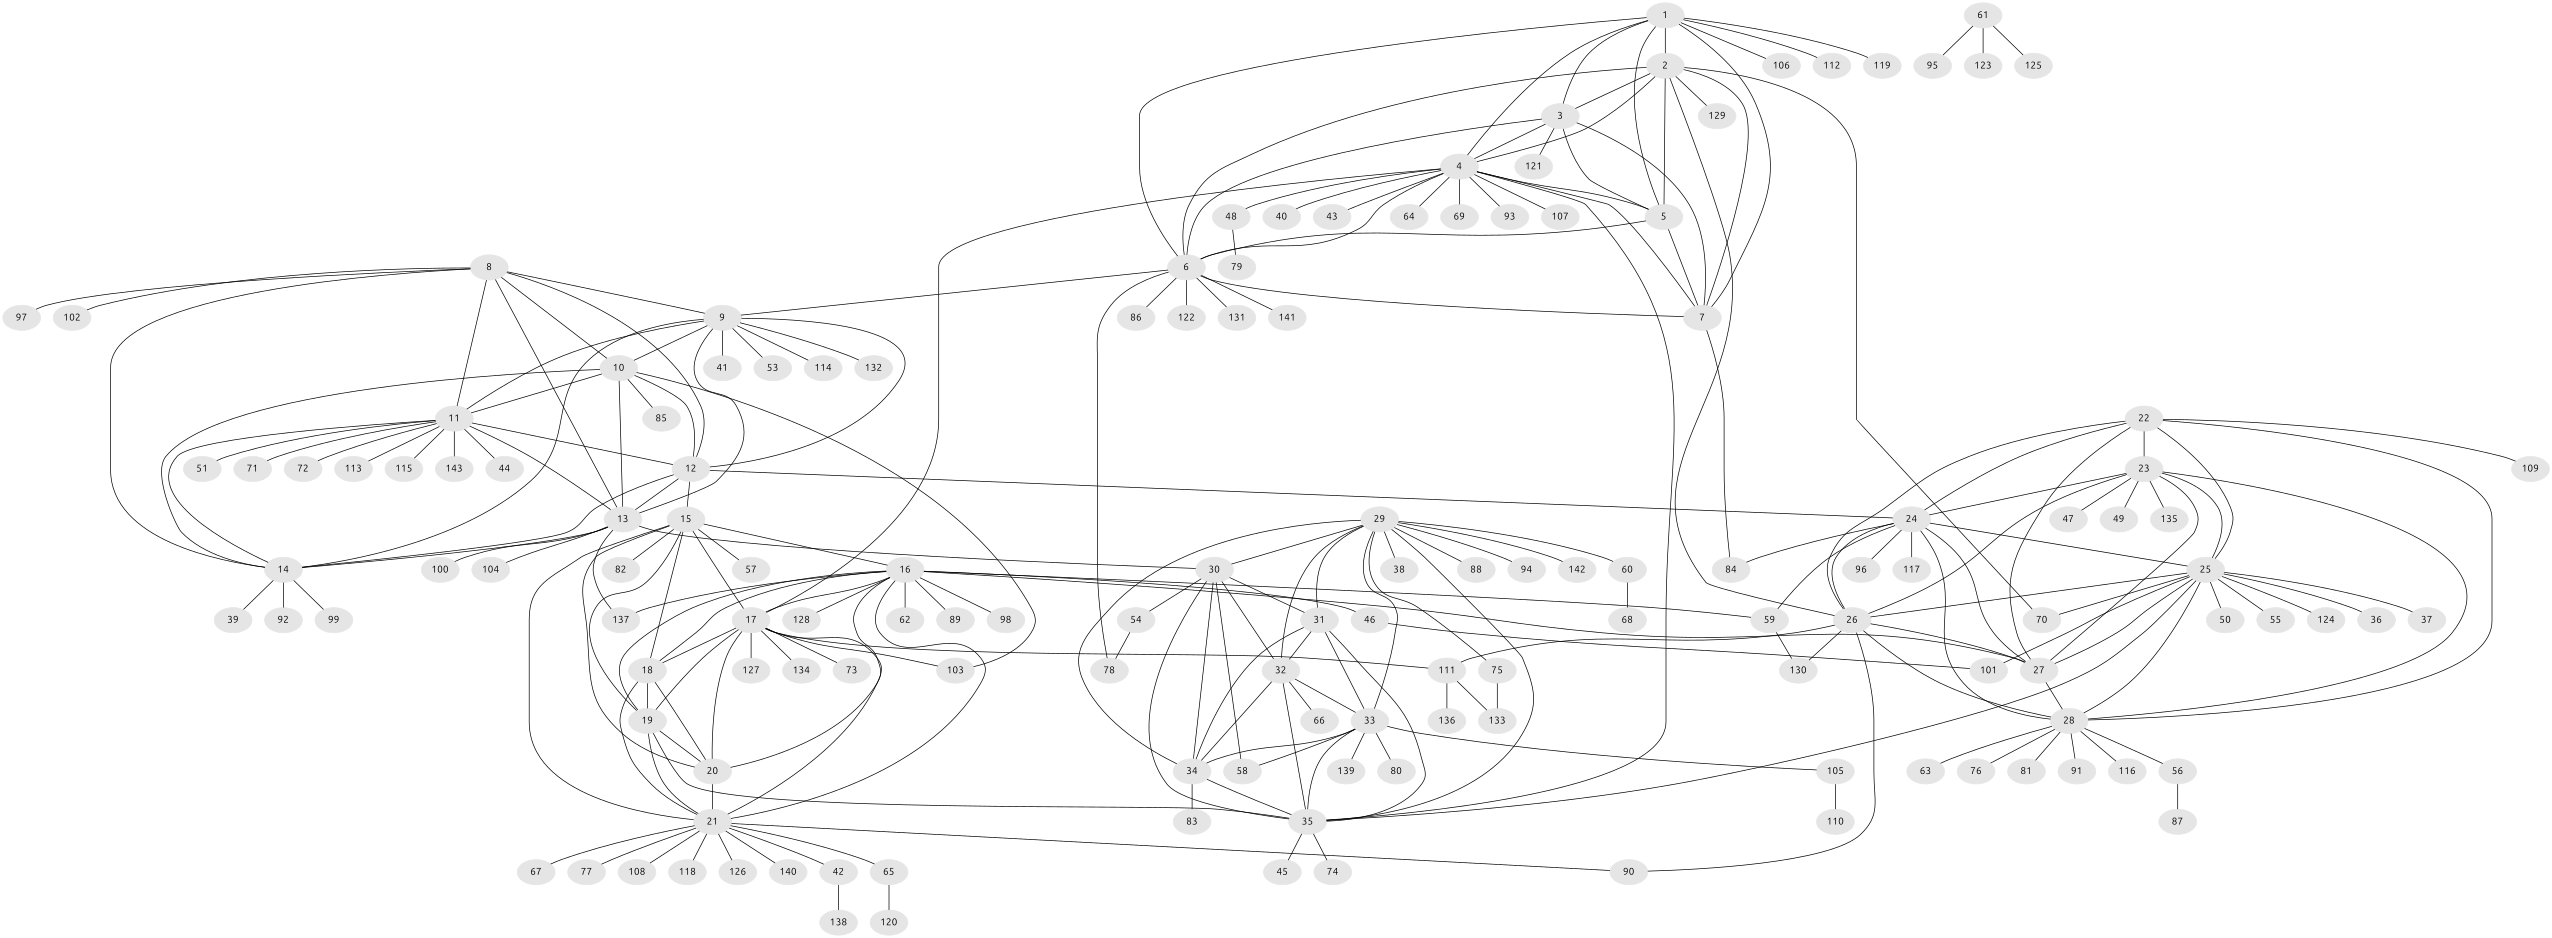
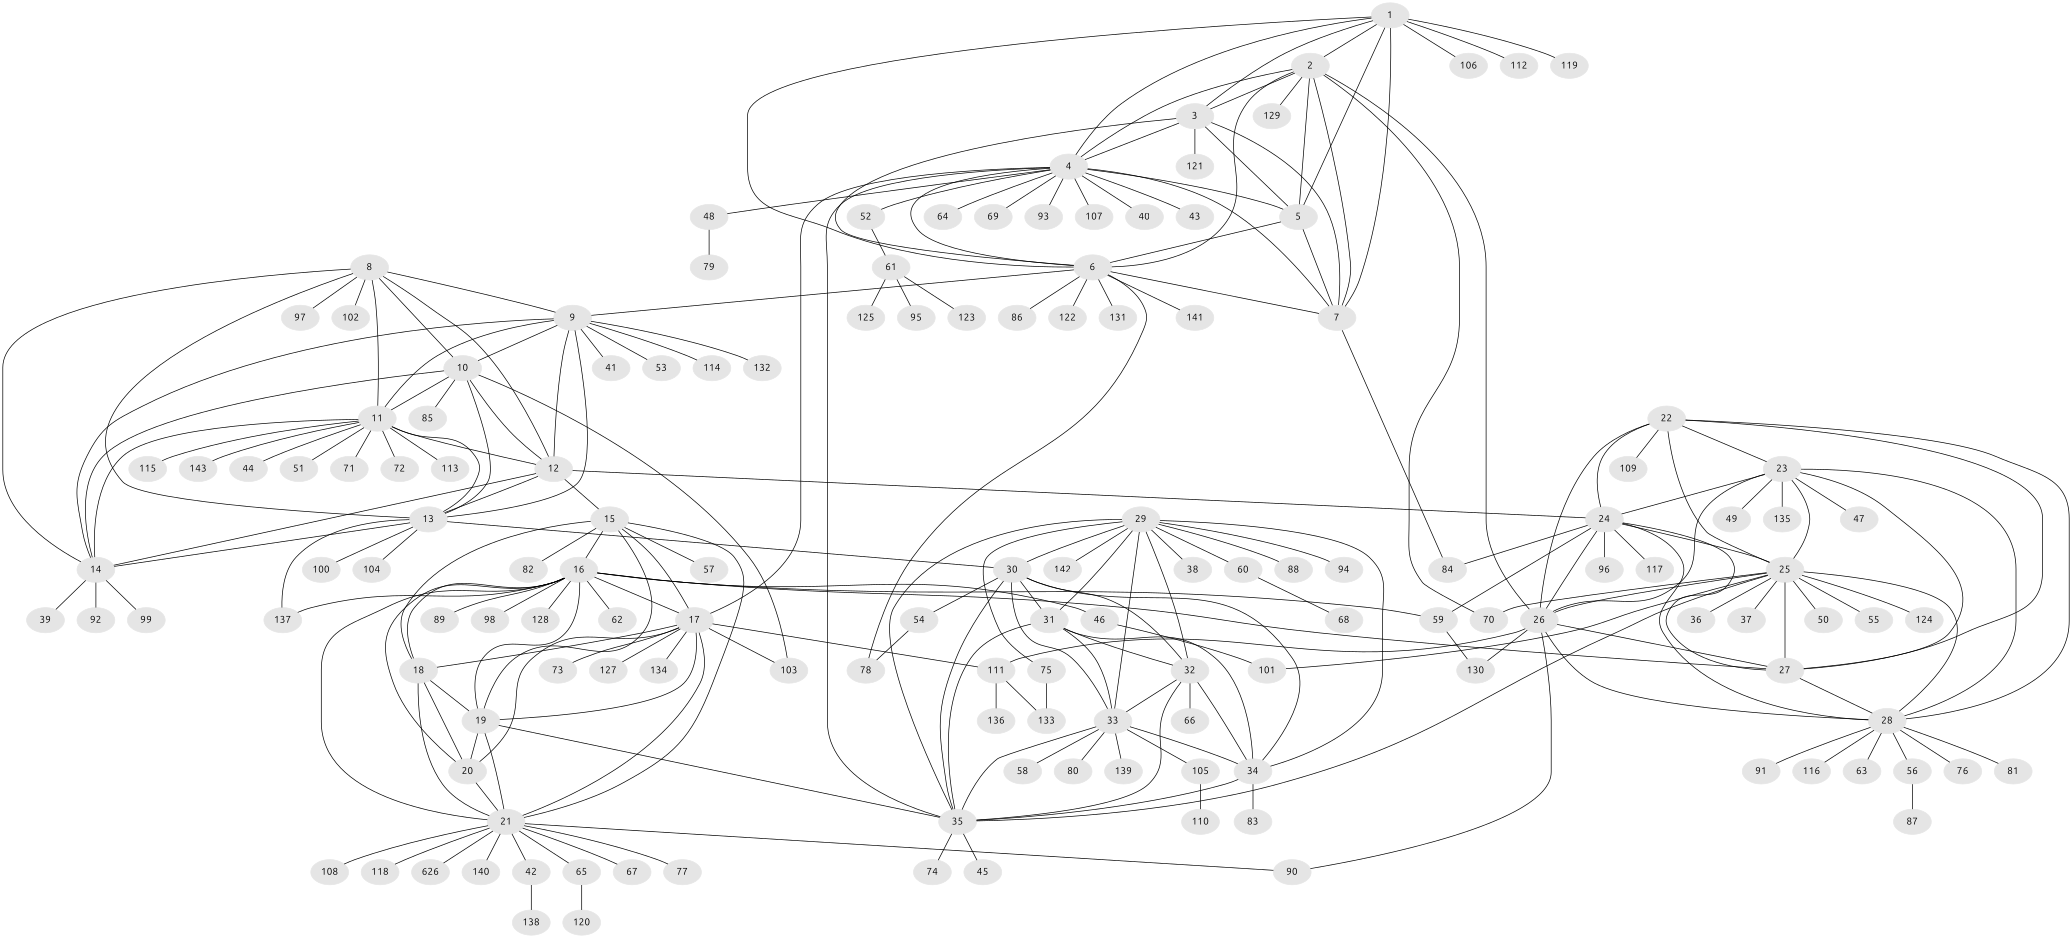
none -> (866, 217)
(588, 649) -> none
(1228, 671) -> (1048, 647)
(738, 872) -> (430, 872)
